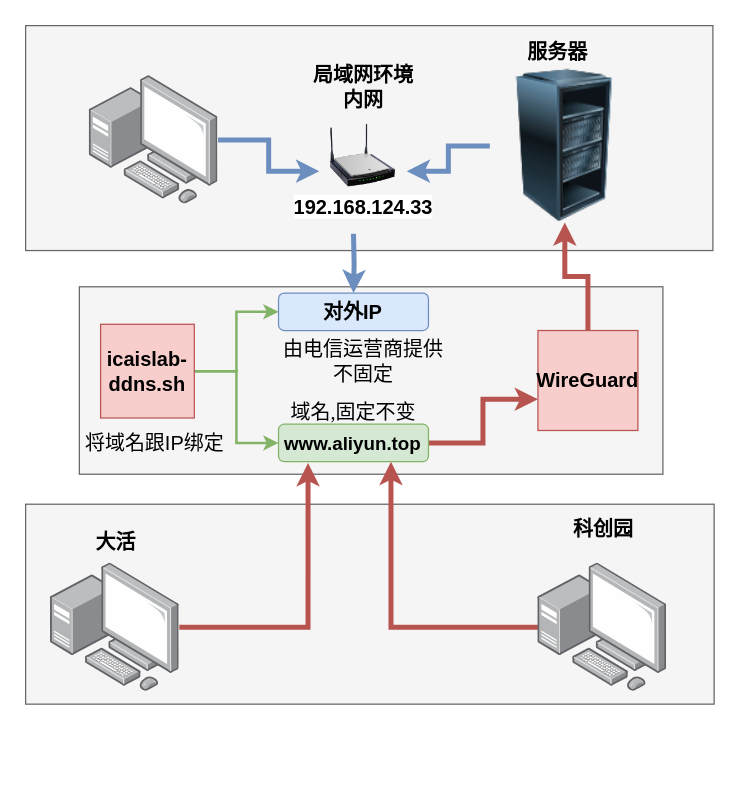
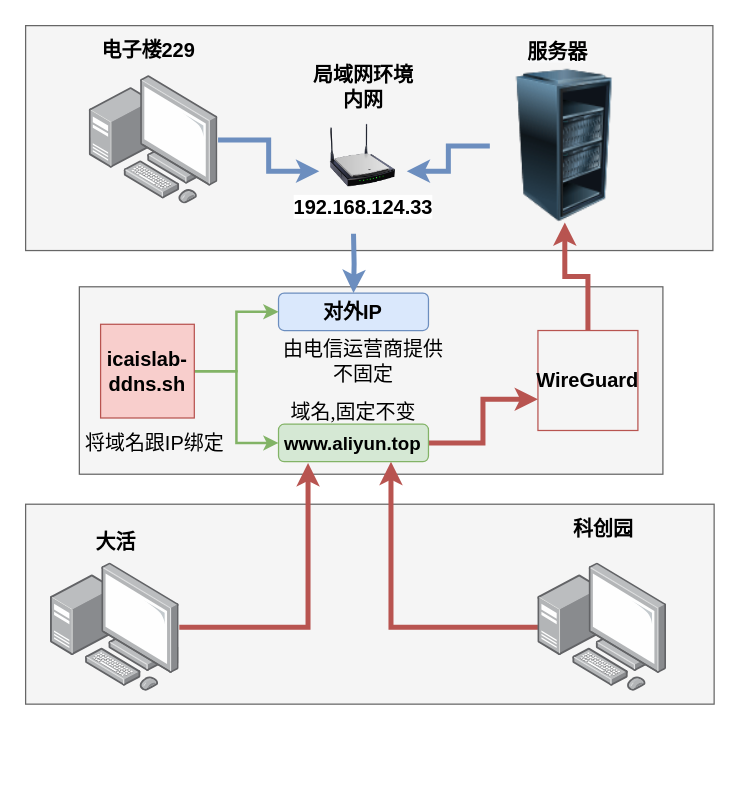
none -> (148, 51)
(588, 381) -> (588, 381)
